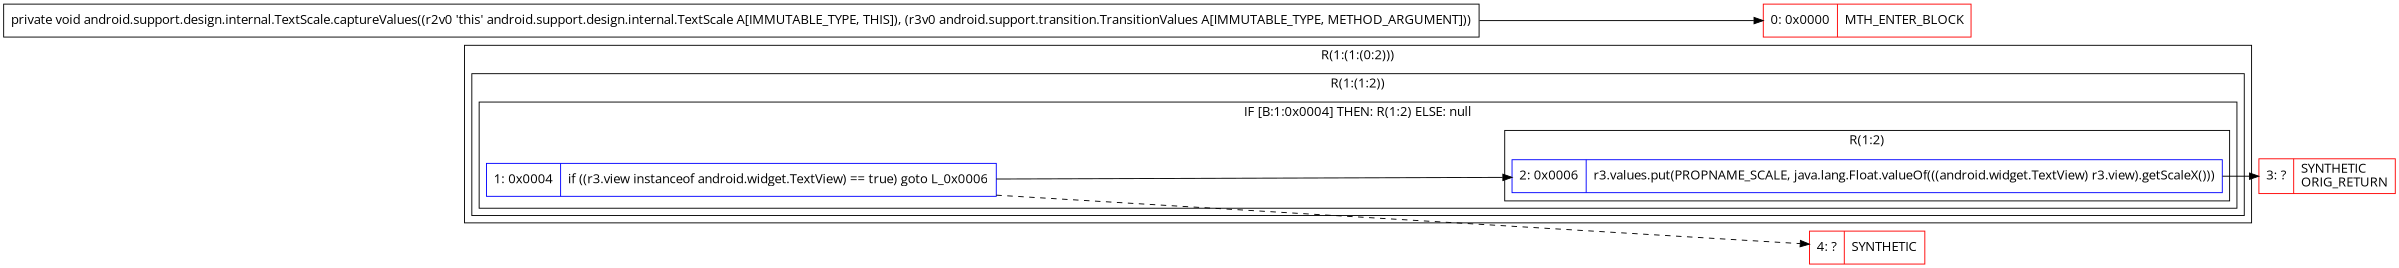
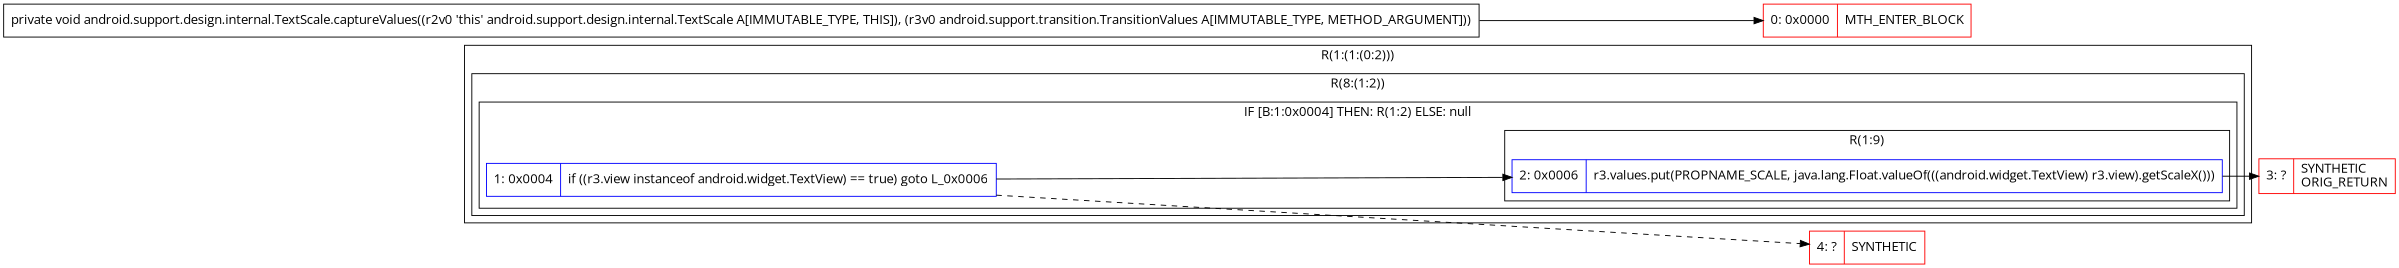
(1358, 84) -> (1358, 84)
(1867, 141) -> (1867, 141)
